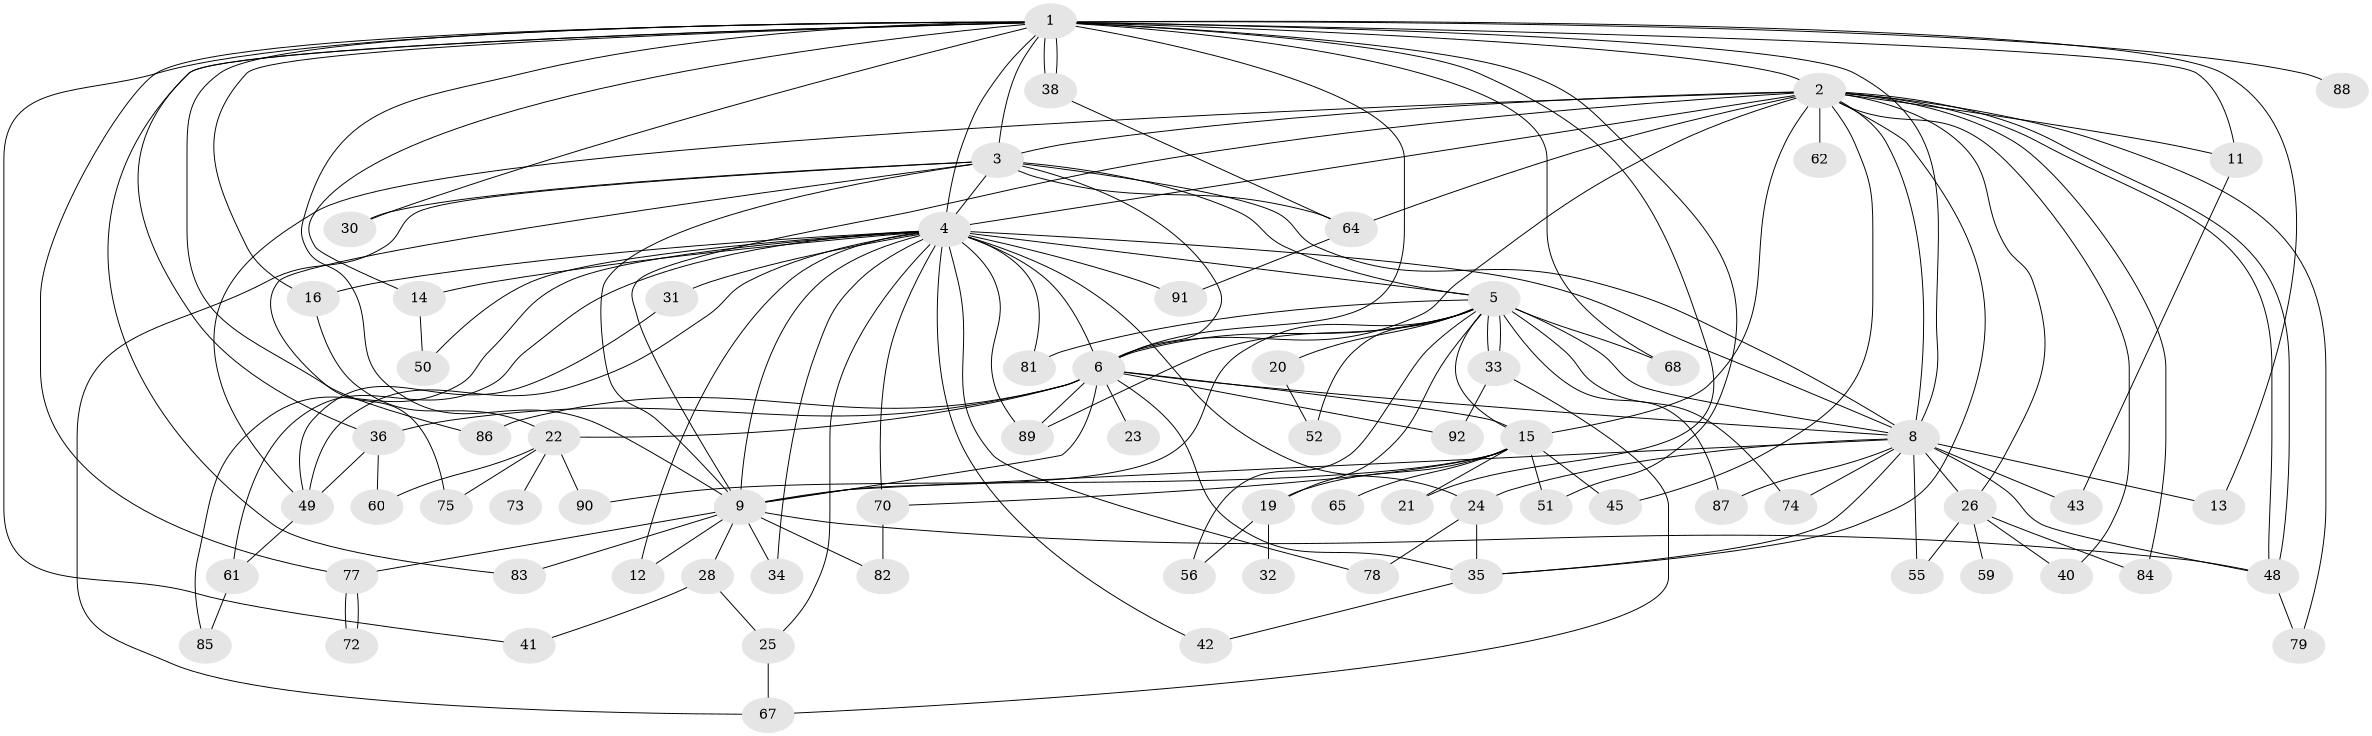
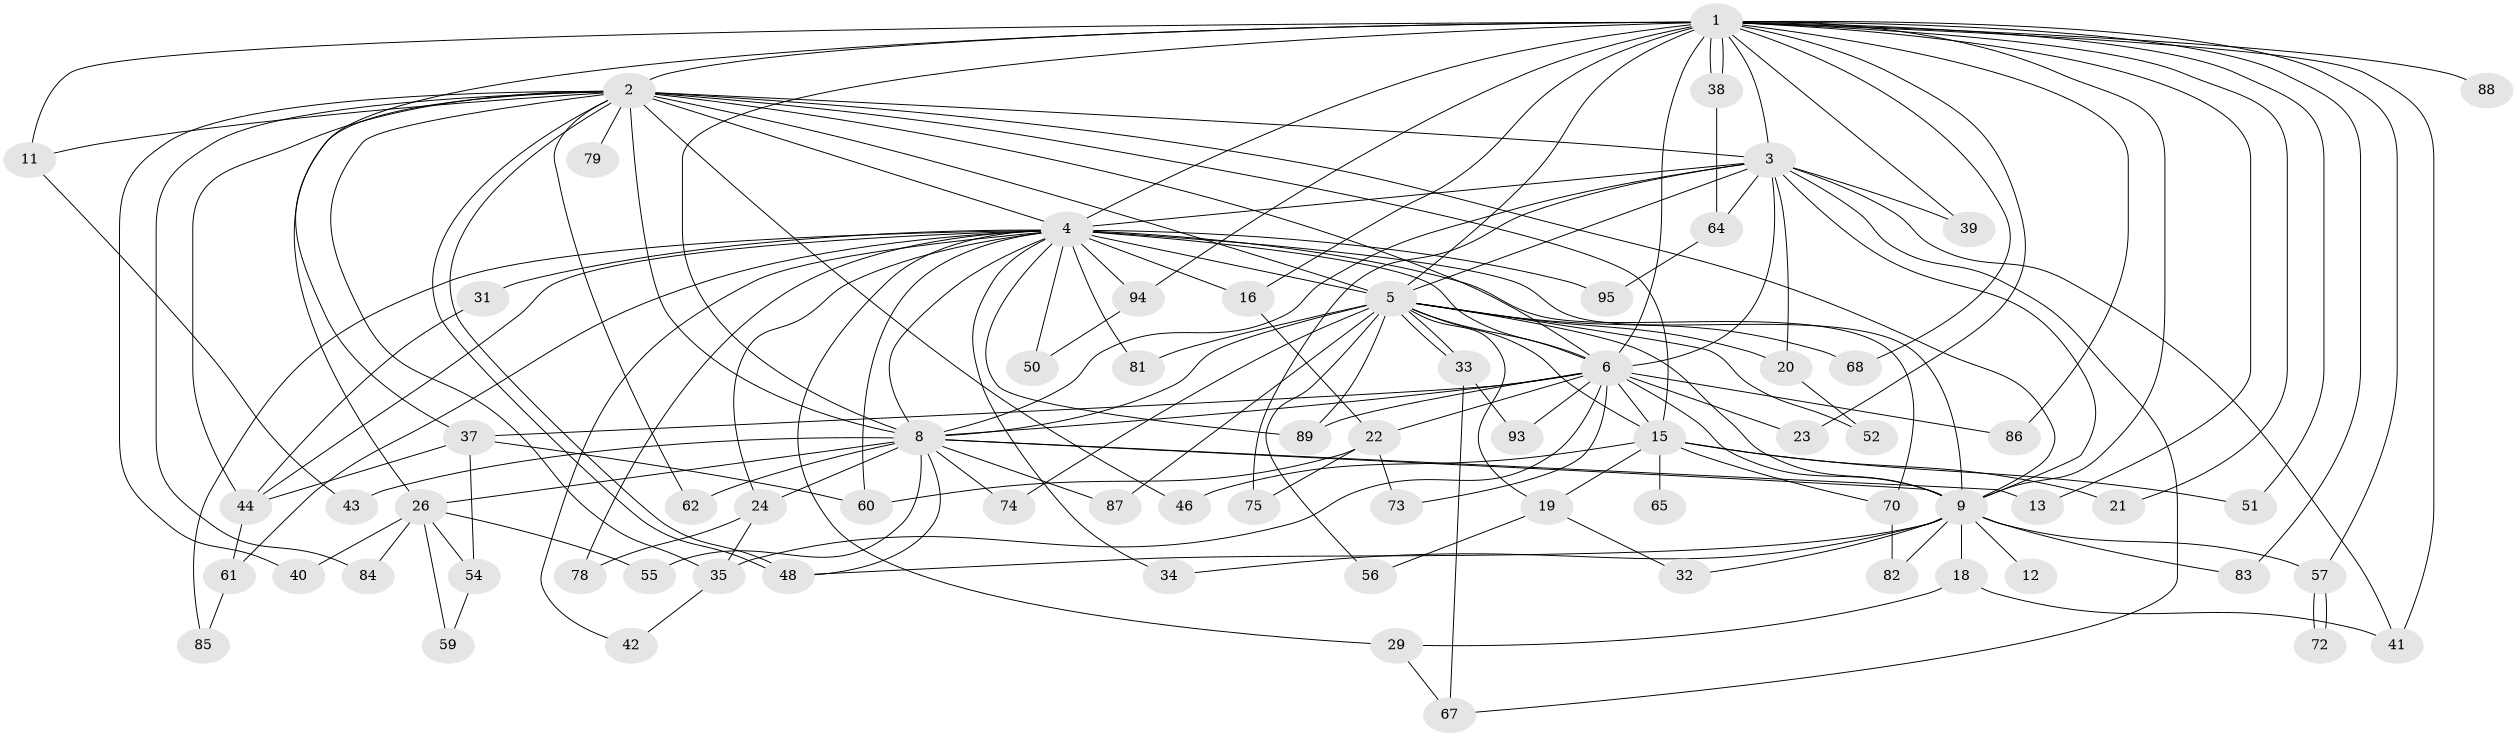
(1582, 150) -> (1014, 184)
none -> (1550, 154)
none -> (2015, 194)
(350, 229) -> (1969, 229)
none -> (1788, 264)
(419, 299) -> (1138, 299)
(1181, 299) -> (1607, 299)
none -> (2145, 328)
(730, 348) -> (896, 308)
(379, 438) -> (469, 438)
(1457, 438) -> (1517, 438)
none -> (1541, 476)
(307, 507) -> (246, 507)
(585, 507) -> none
(1615, 507) -> (1185, 507)
(1812, 529) -> (811, 463)
none -> (1822, 552)
(352, 576) -> (2320, 576)
none -> (474, 576)
(707, 576) -> (1962, 576)
(2286, 611) -> none
(768, 646) -> (1397, 646)
